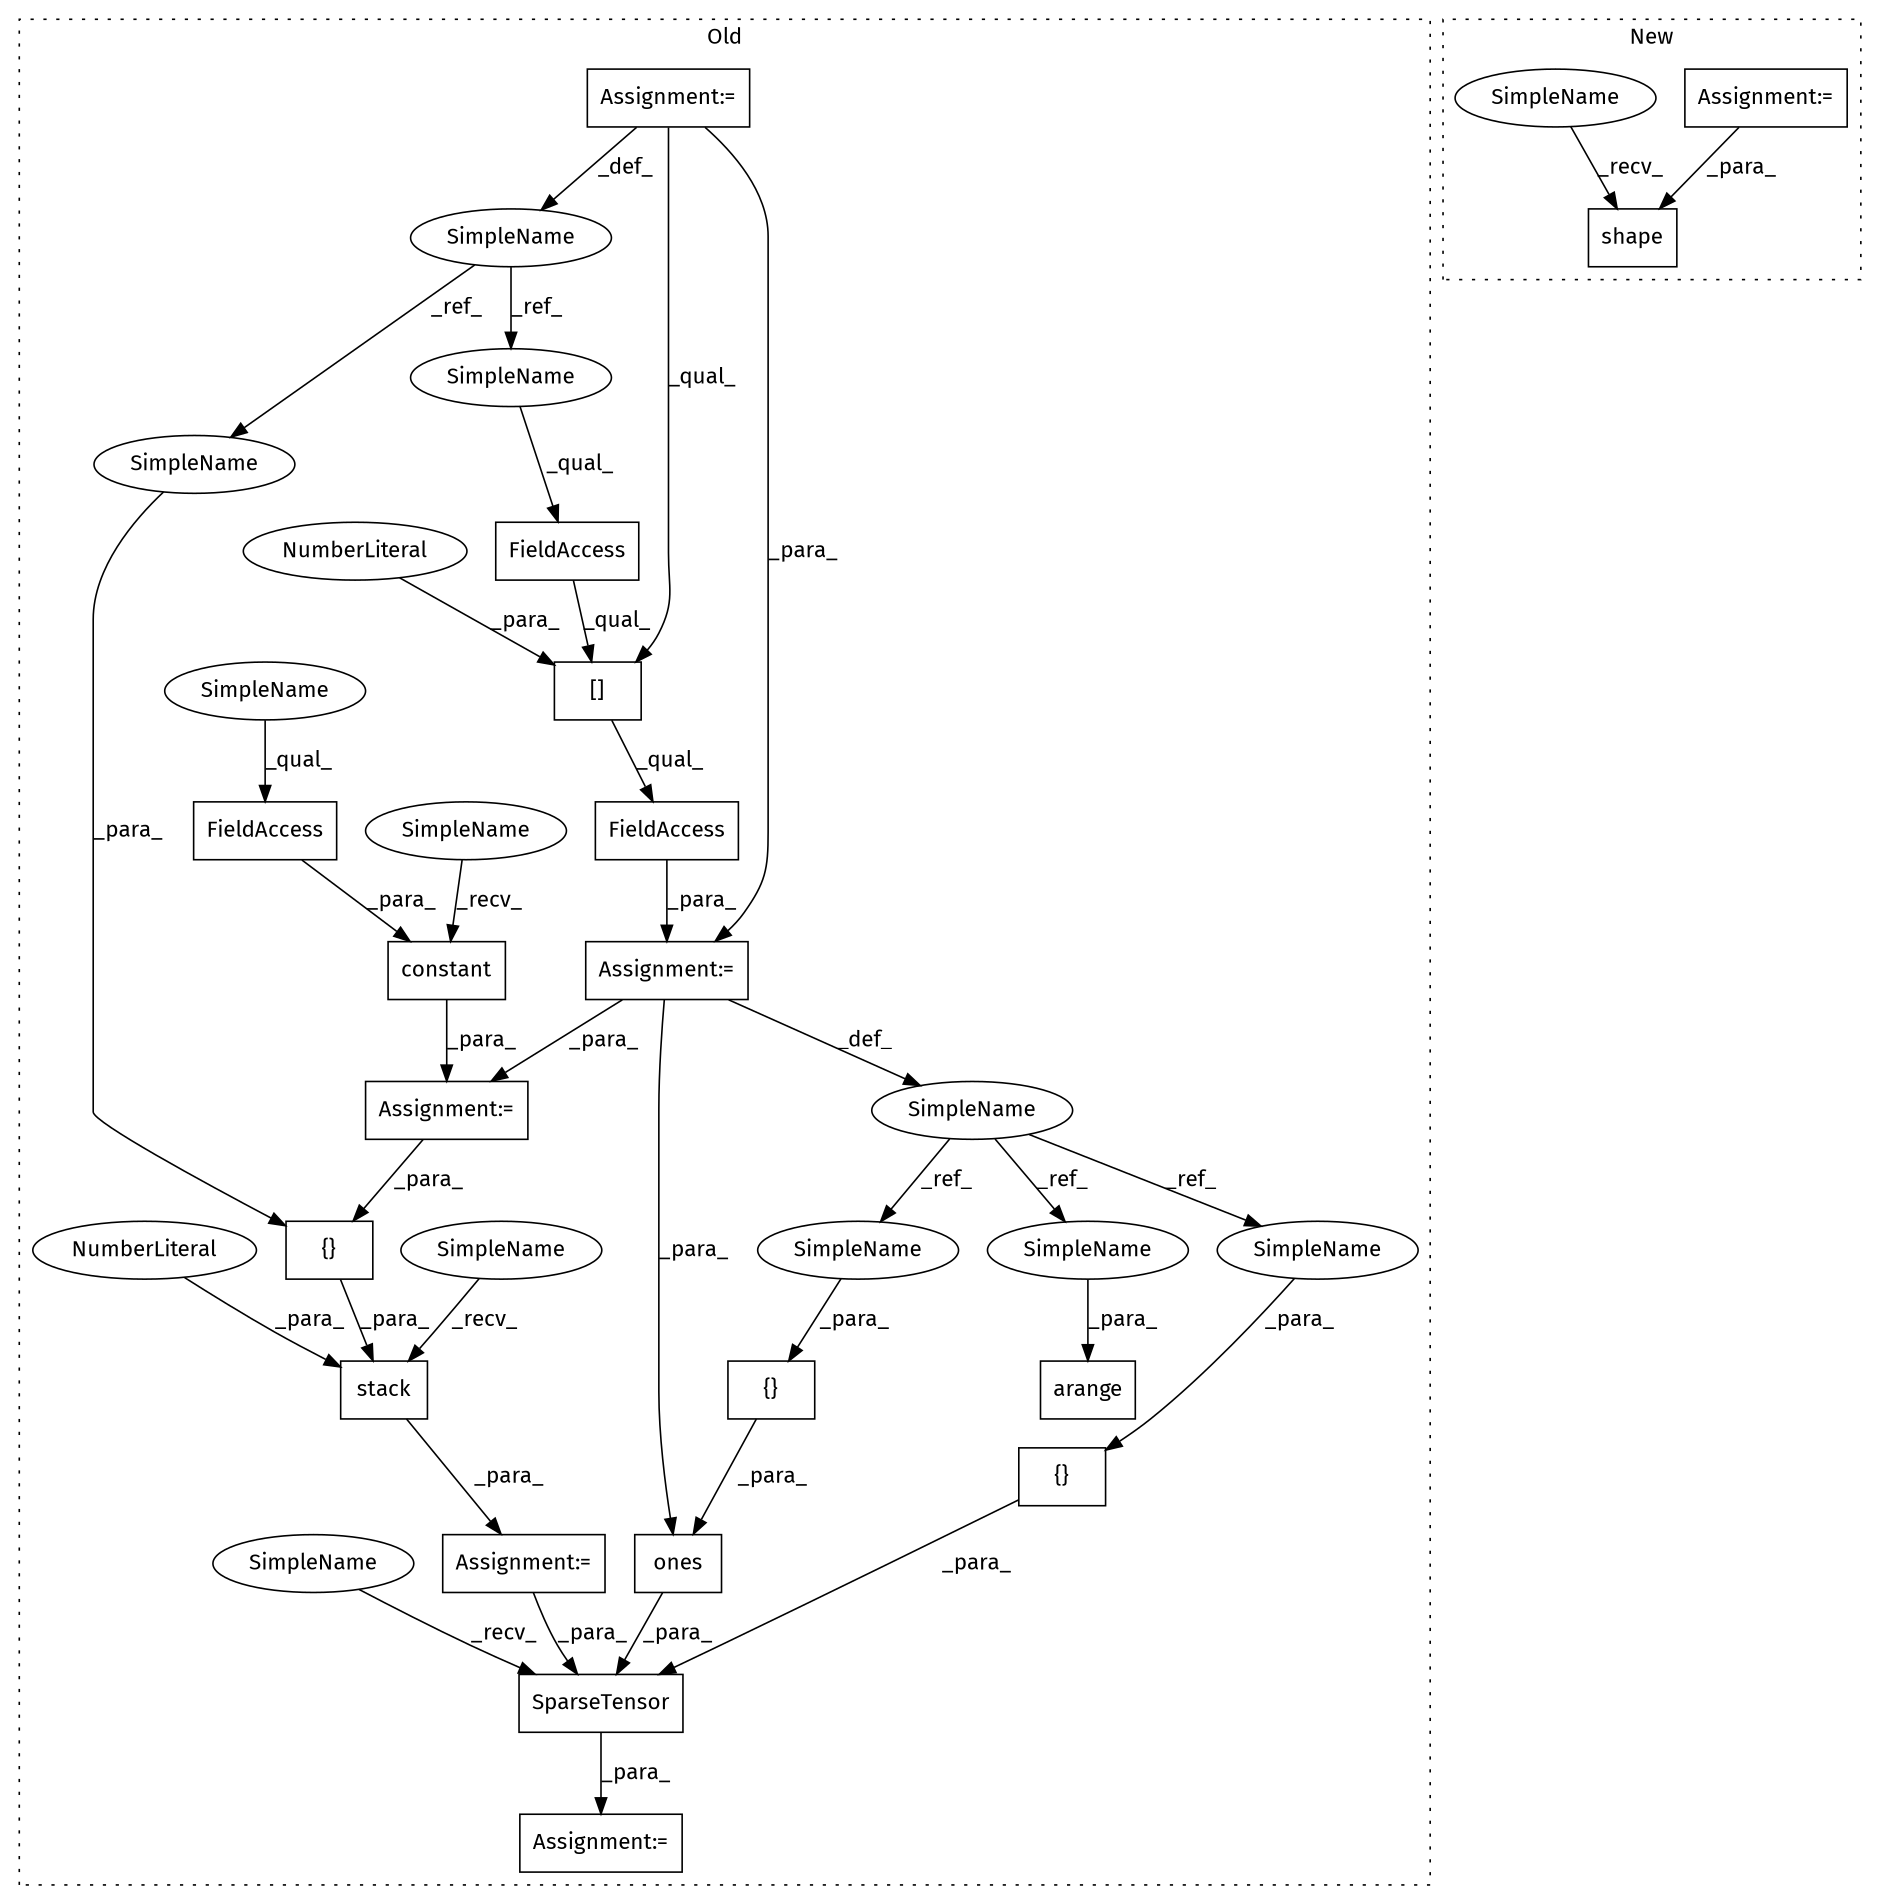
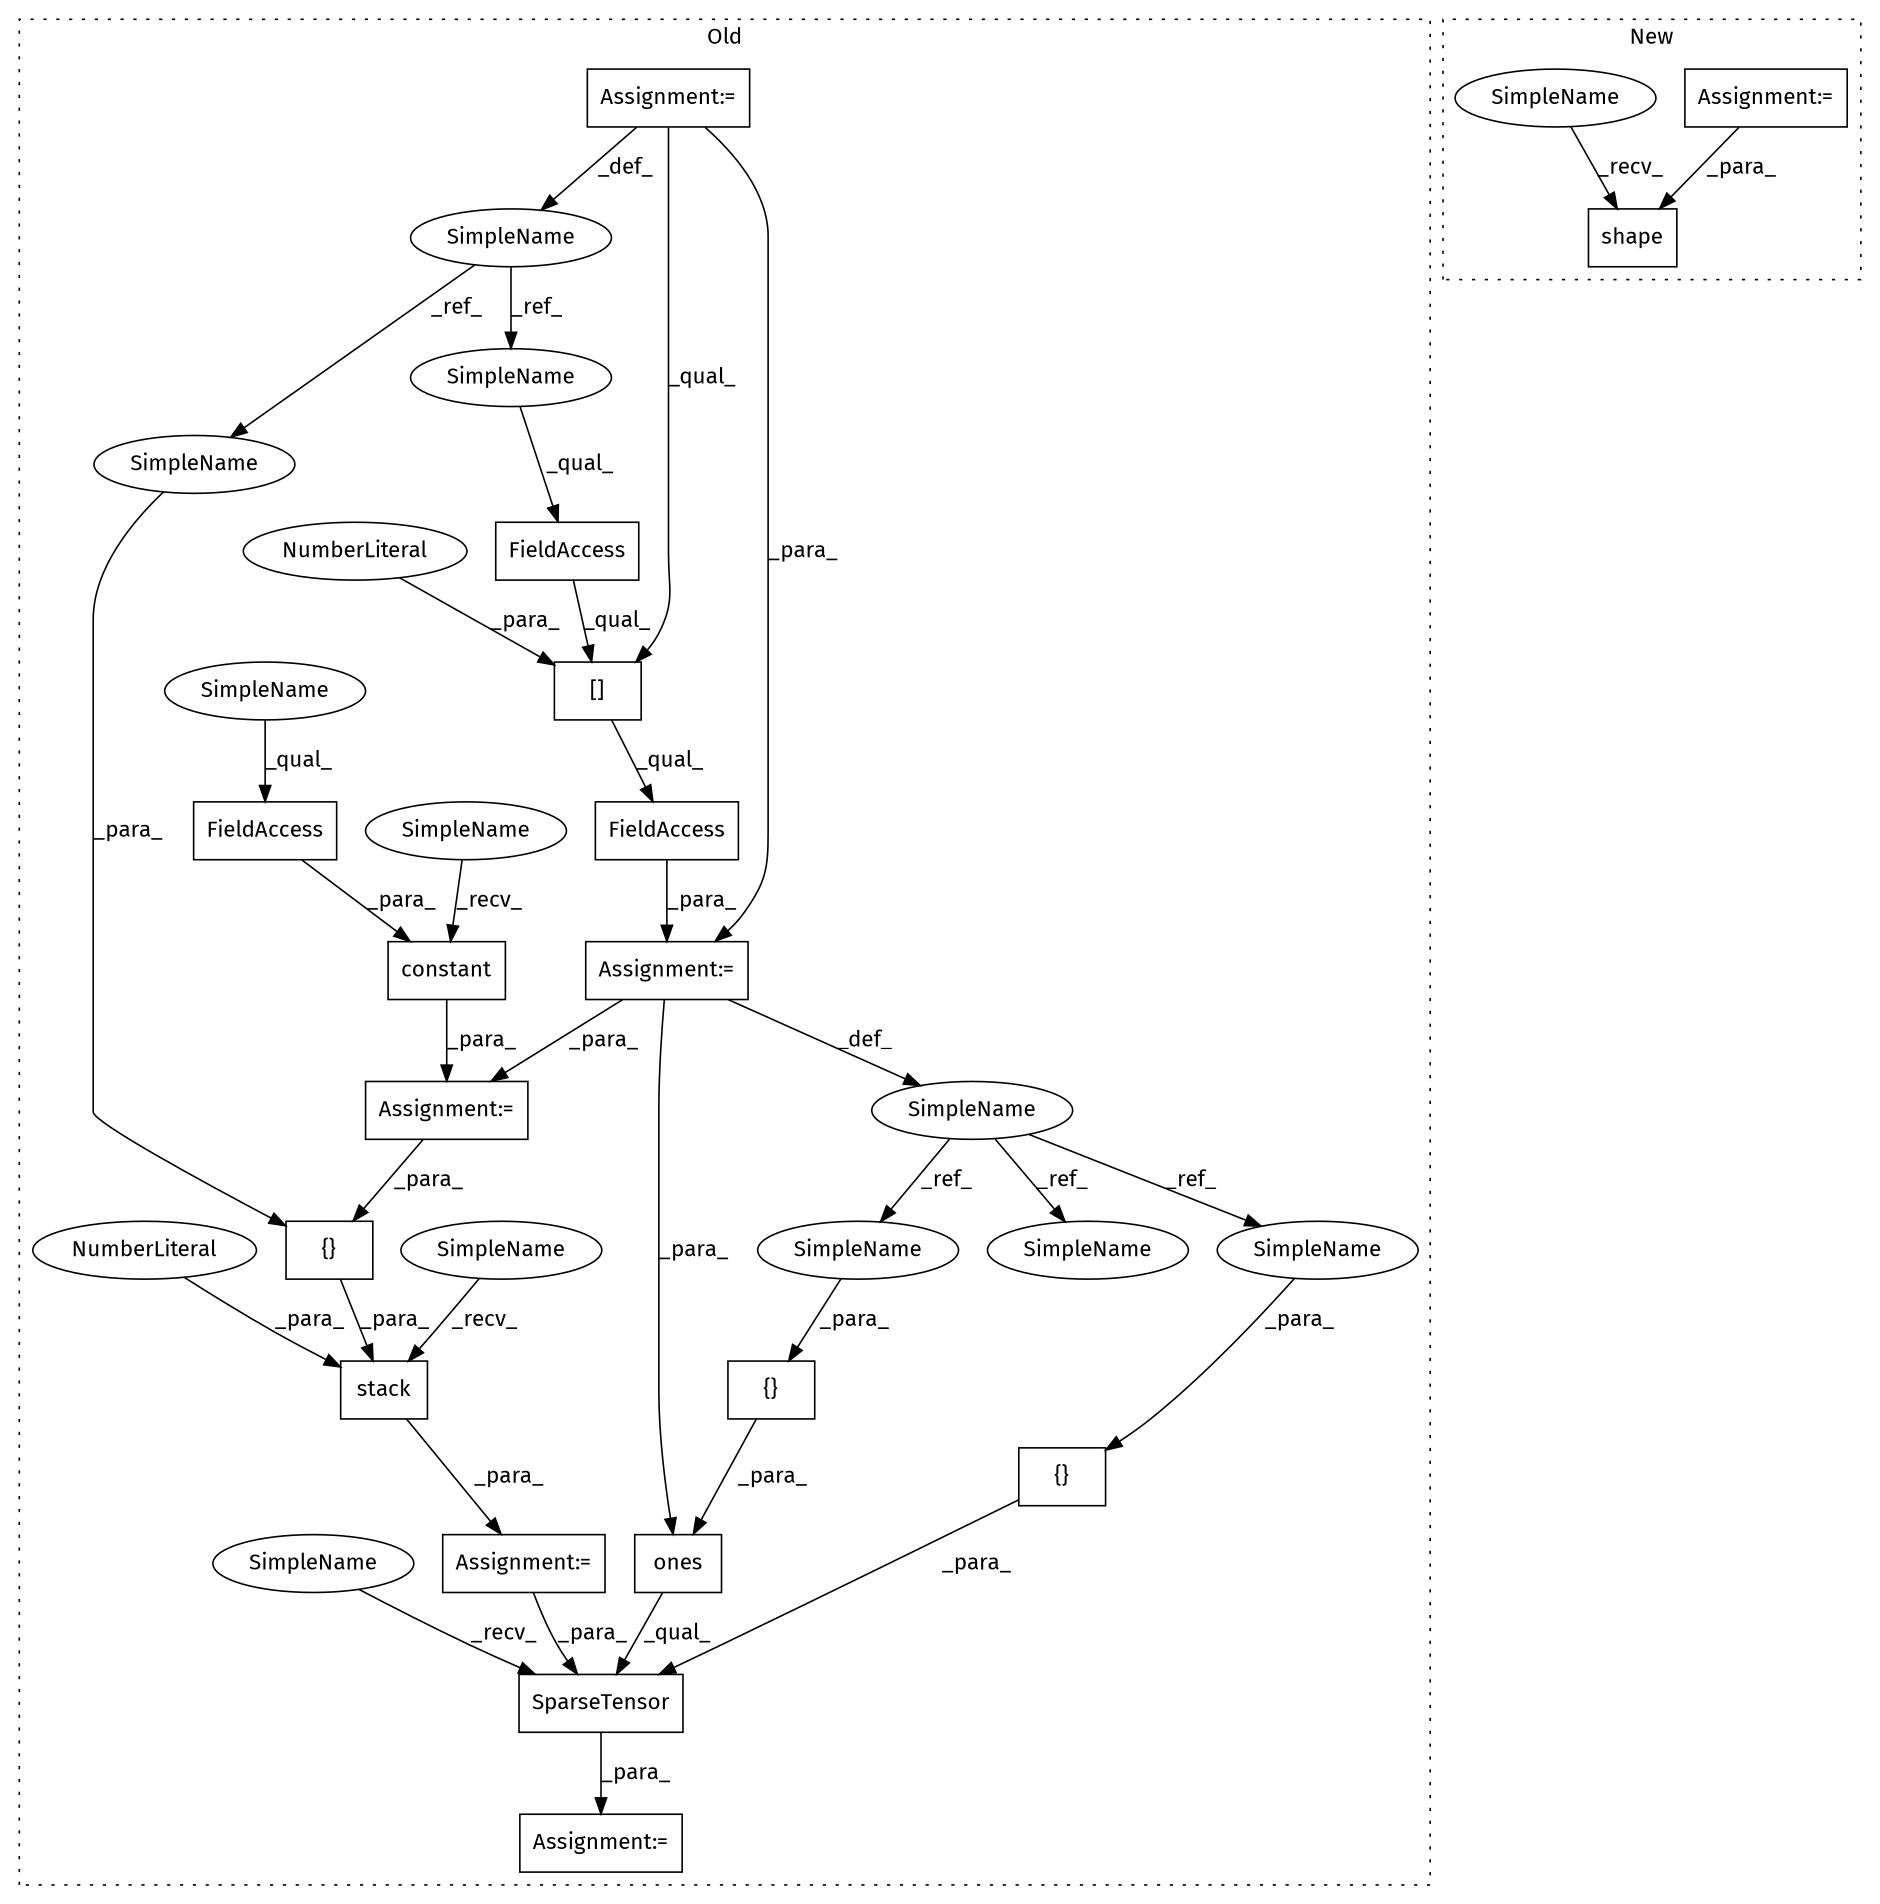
(1088, 1390) -> none
(678, 1633) -> (678, 1633)
